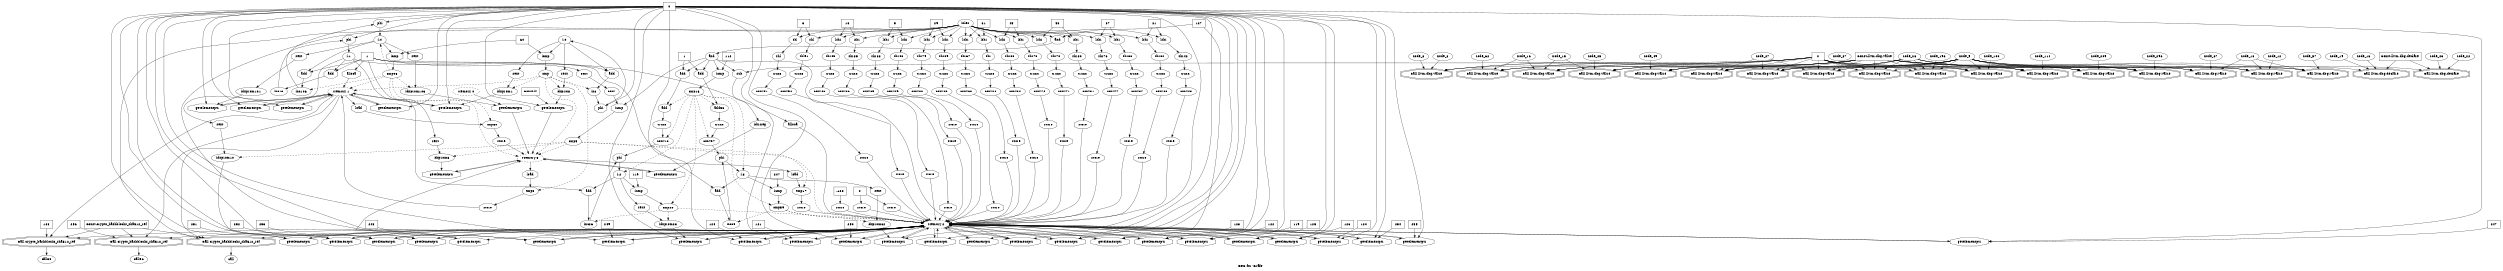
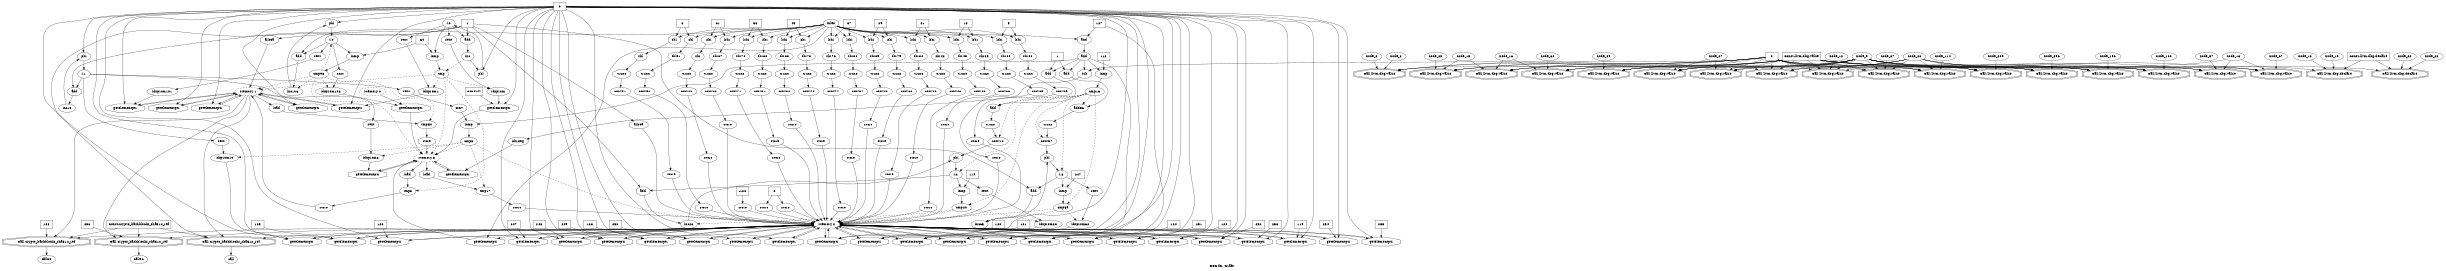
(577, 85) -> (456, 65)
